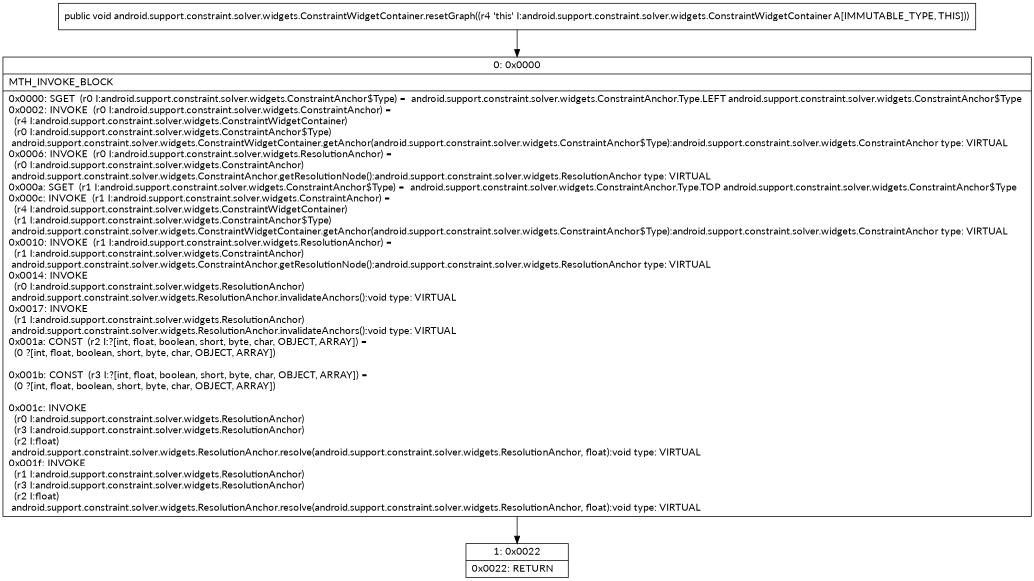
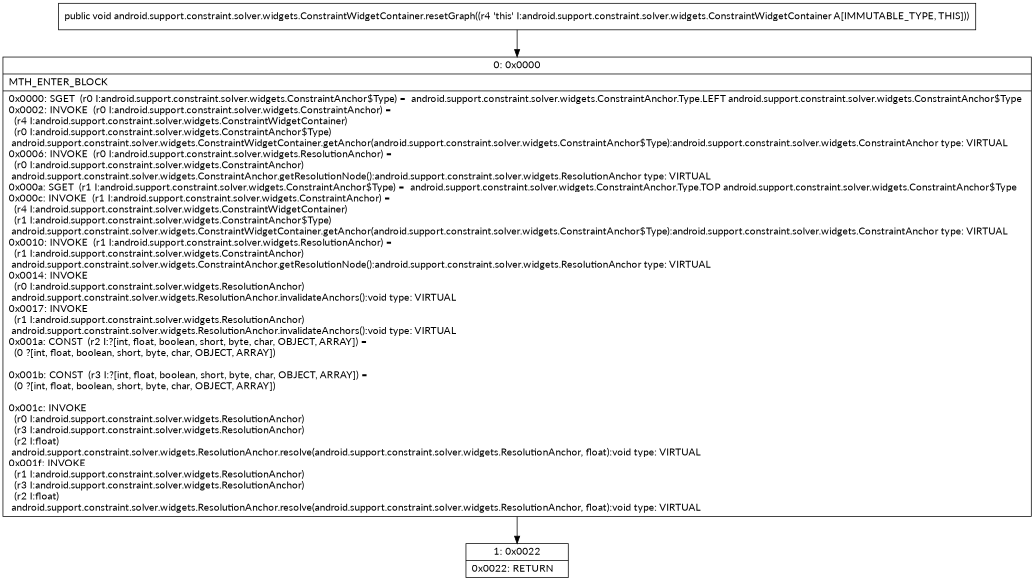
(61, 82) -> (59, 82)
